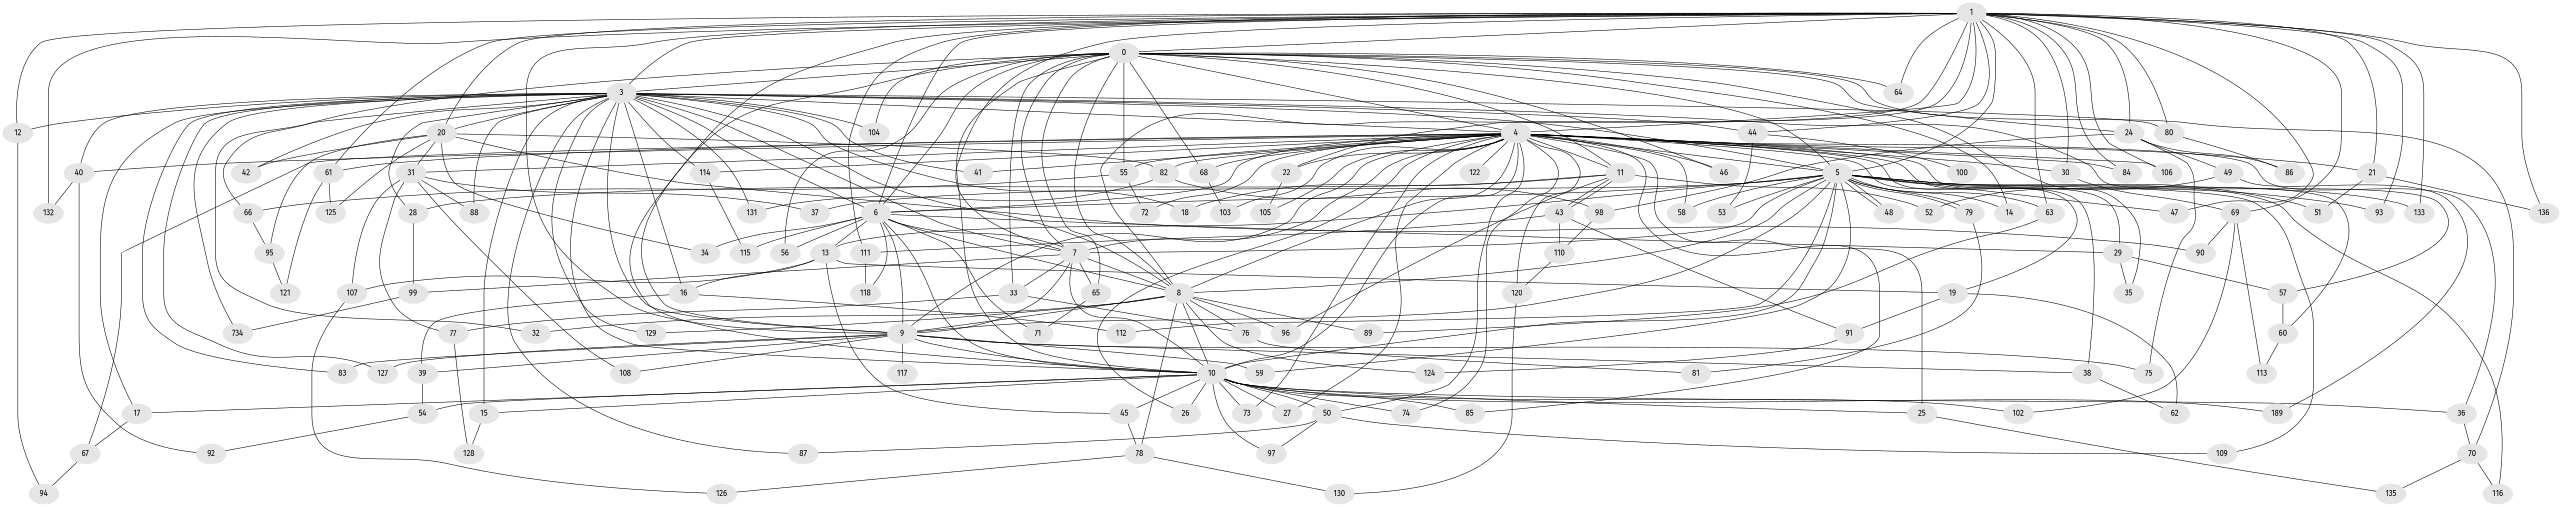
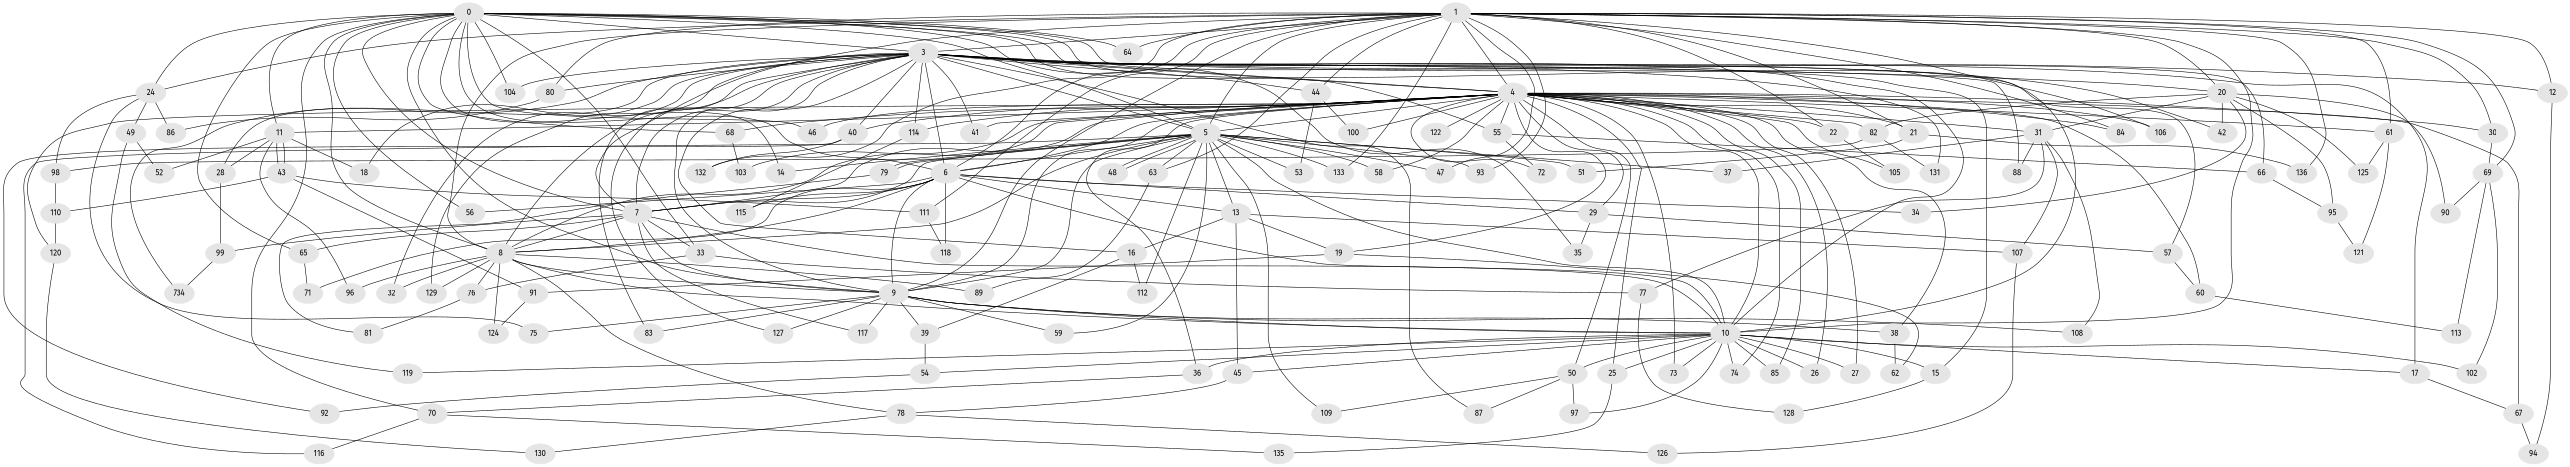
(1548, 33) -> none
none -> (1450, 109)
none -> (740, 301)
(2277, 414) -> (408, 374)
